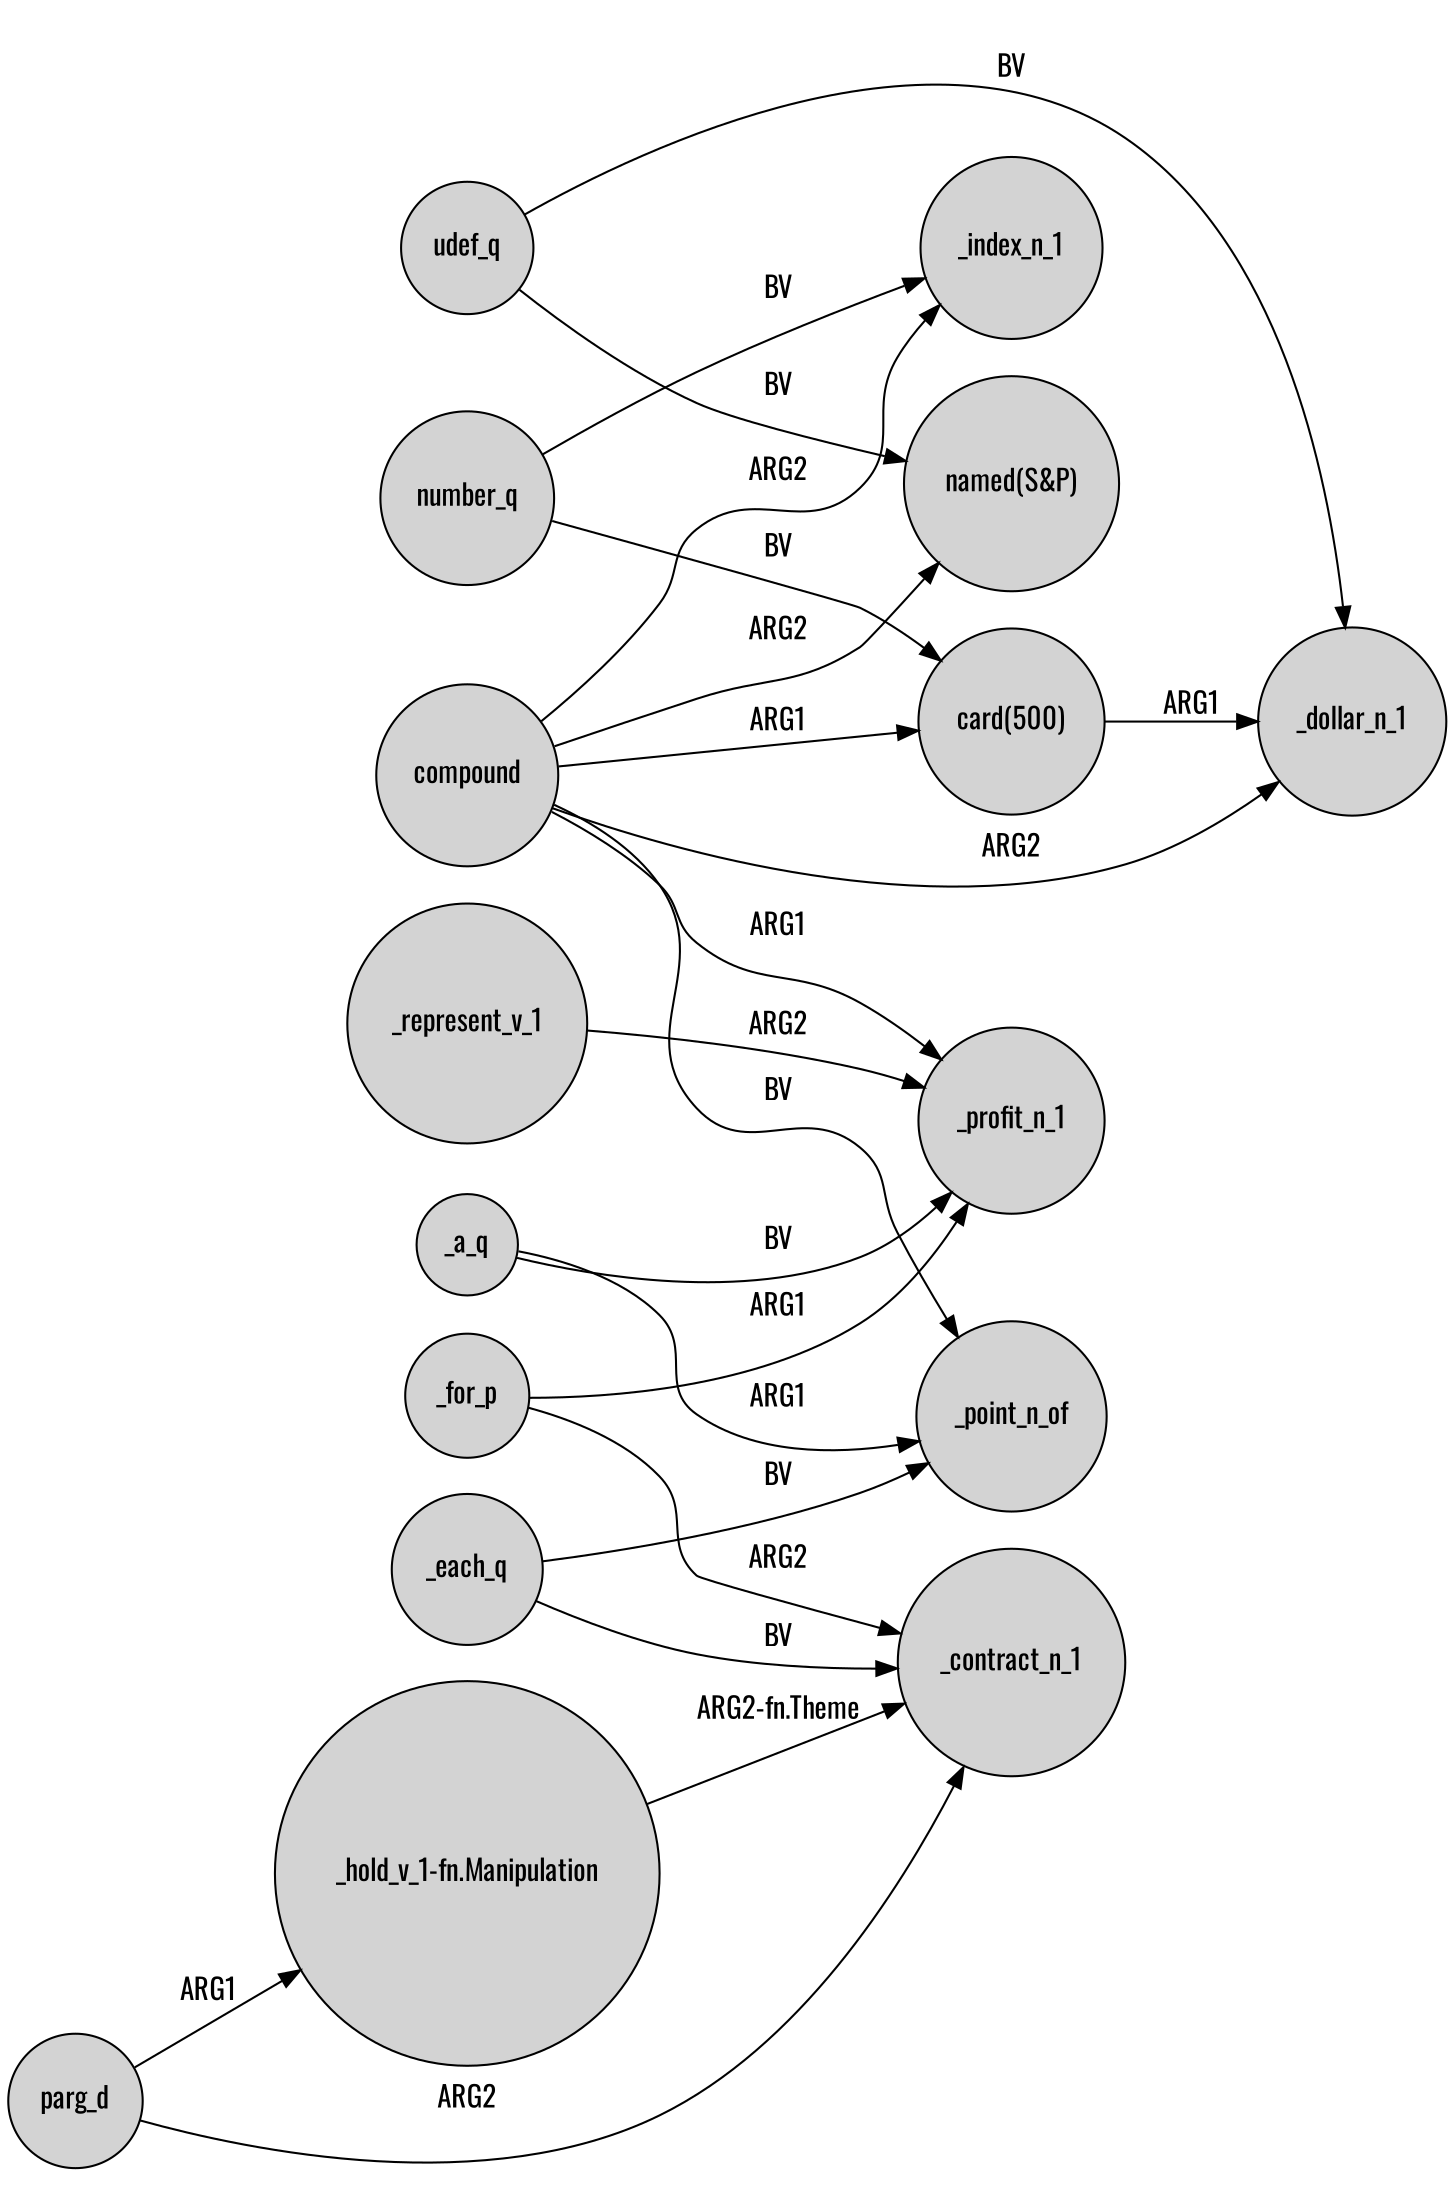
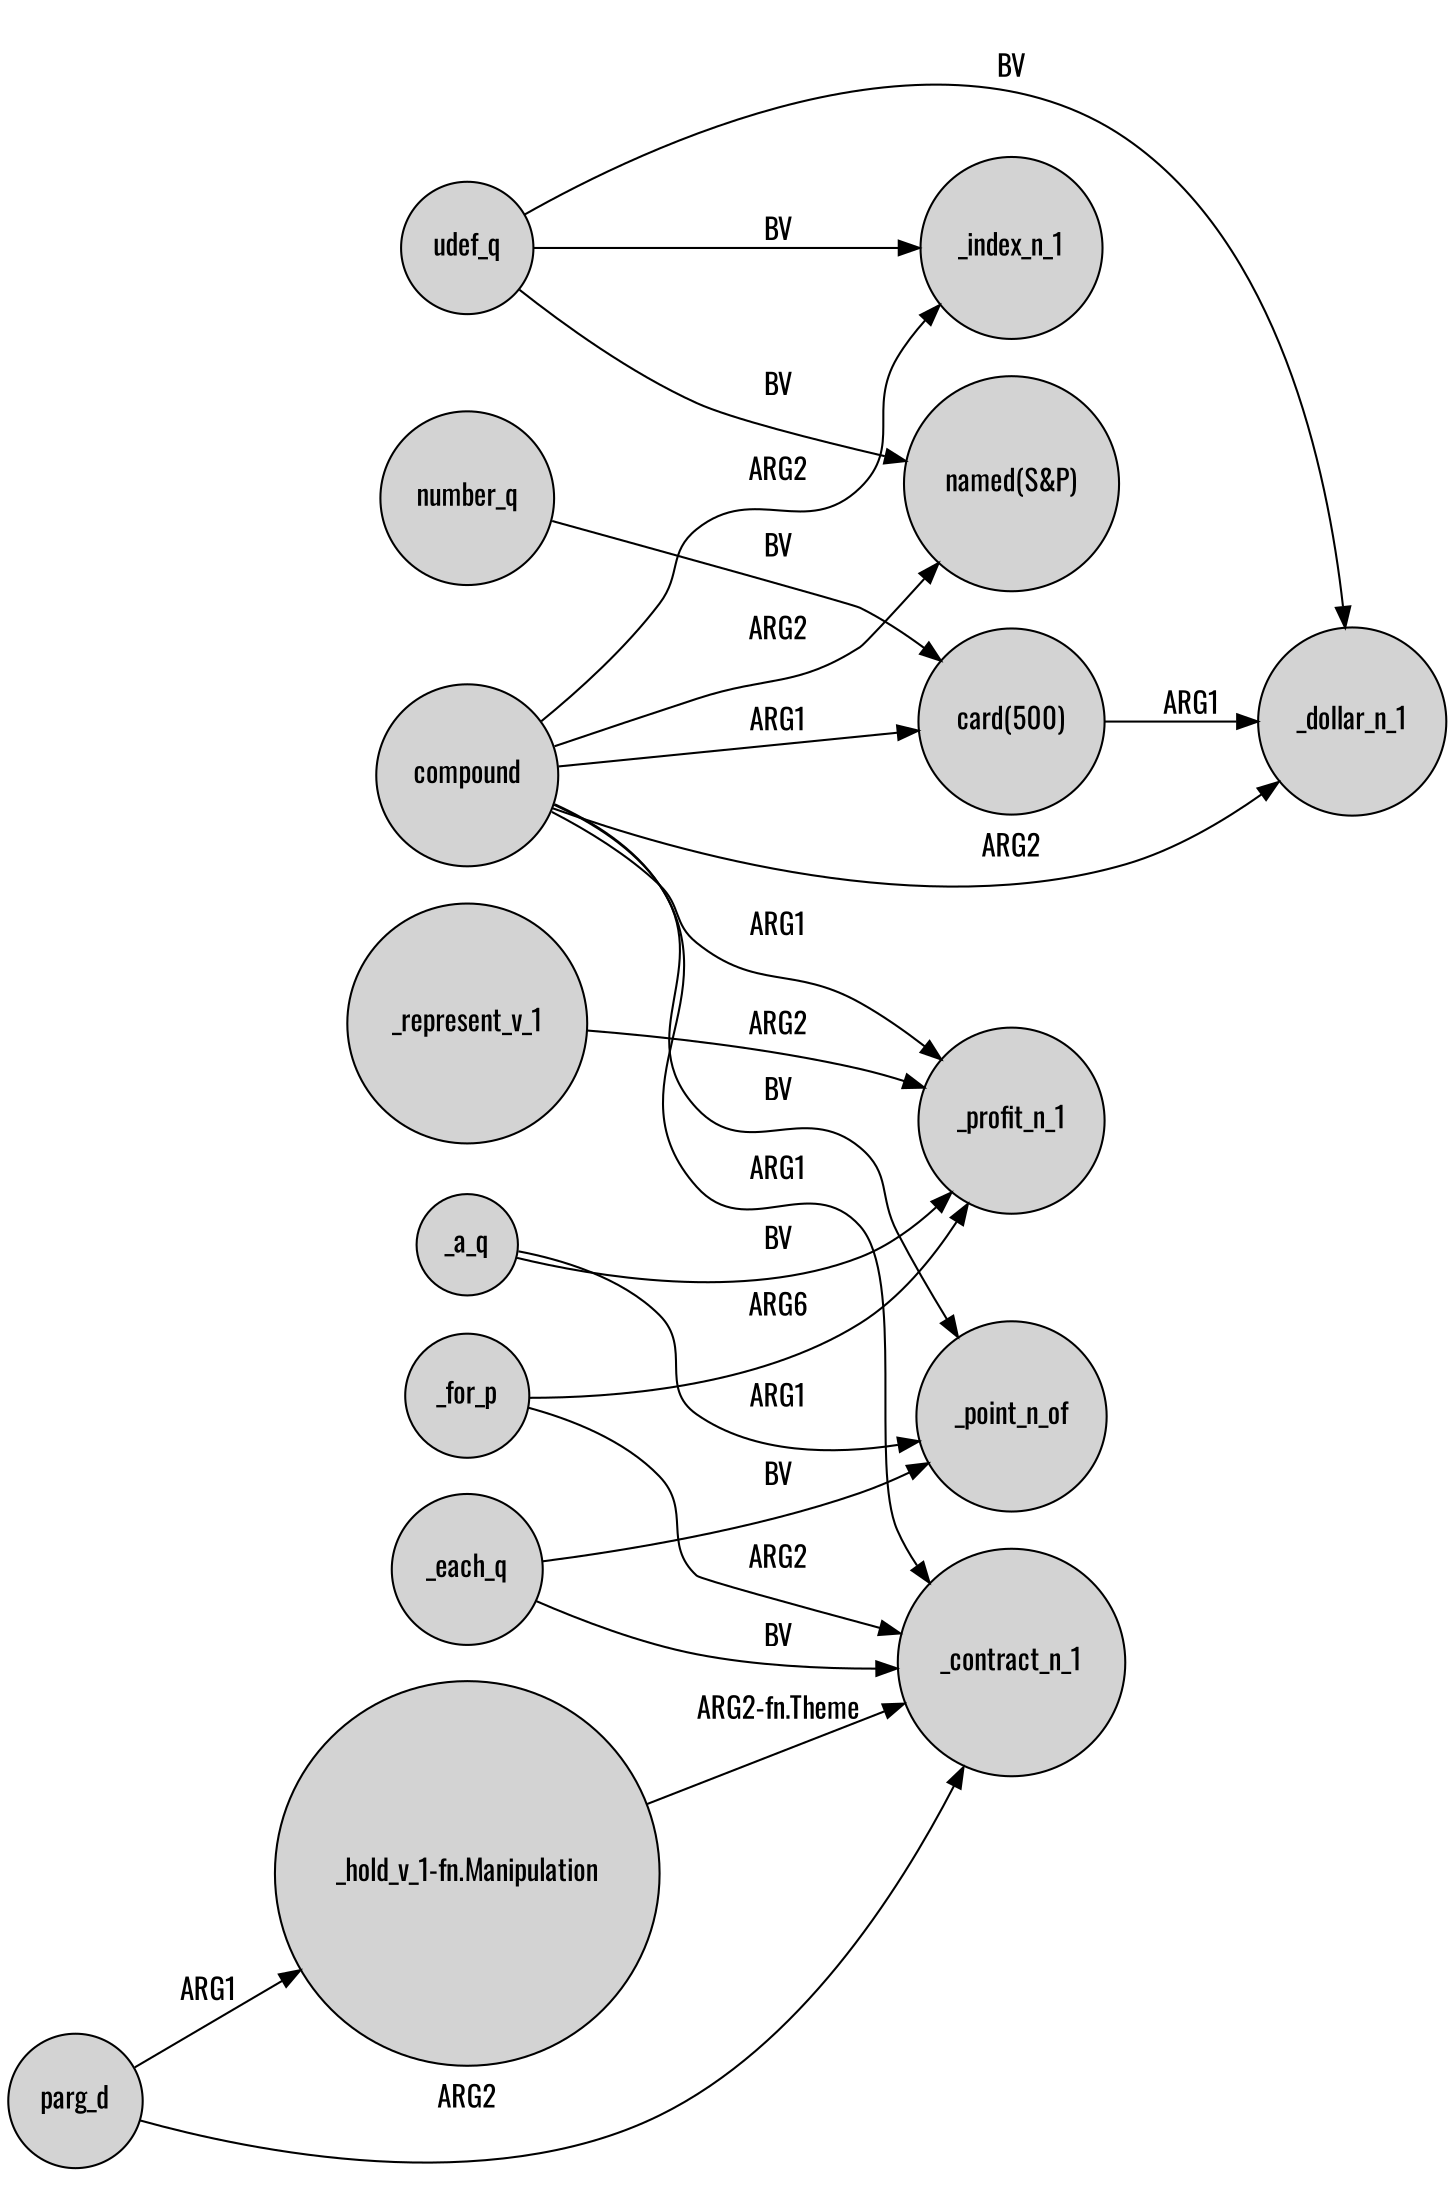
(720, 361) -> (716, 248)
none -> (729, 1206)
(778, 1308) -> (778, 1308)
